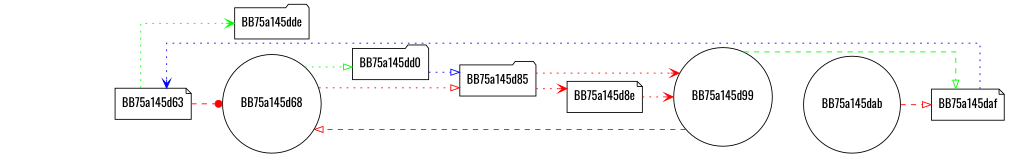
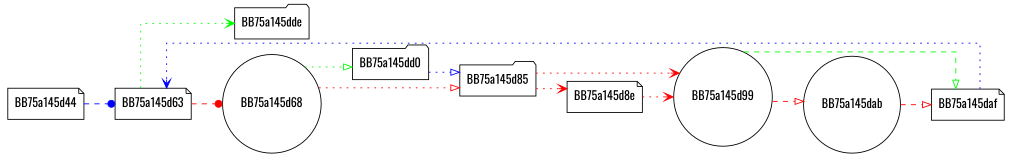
none -> (46, 104)
(504, 129) -> (784, 101)
